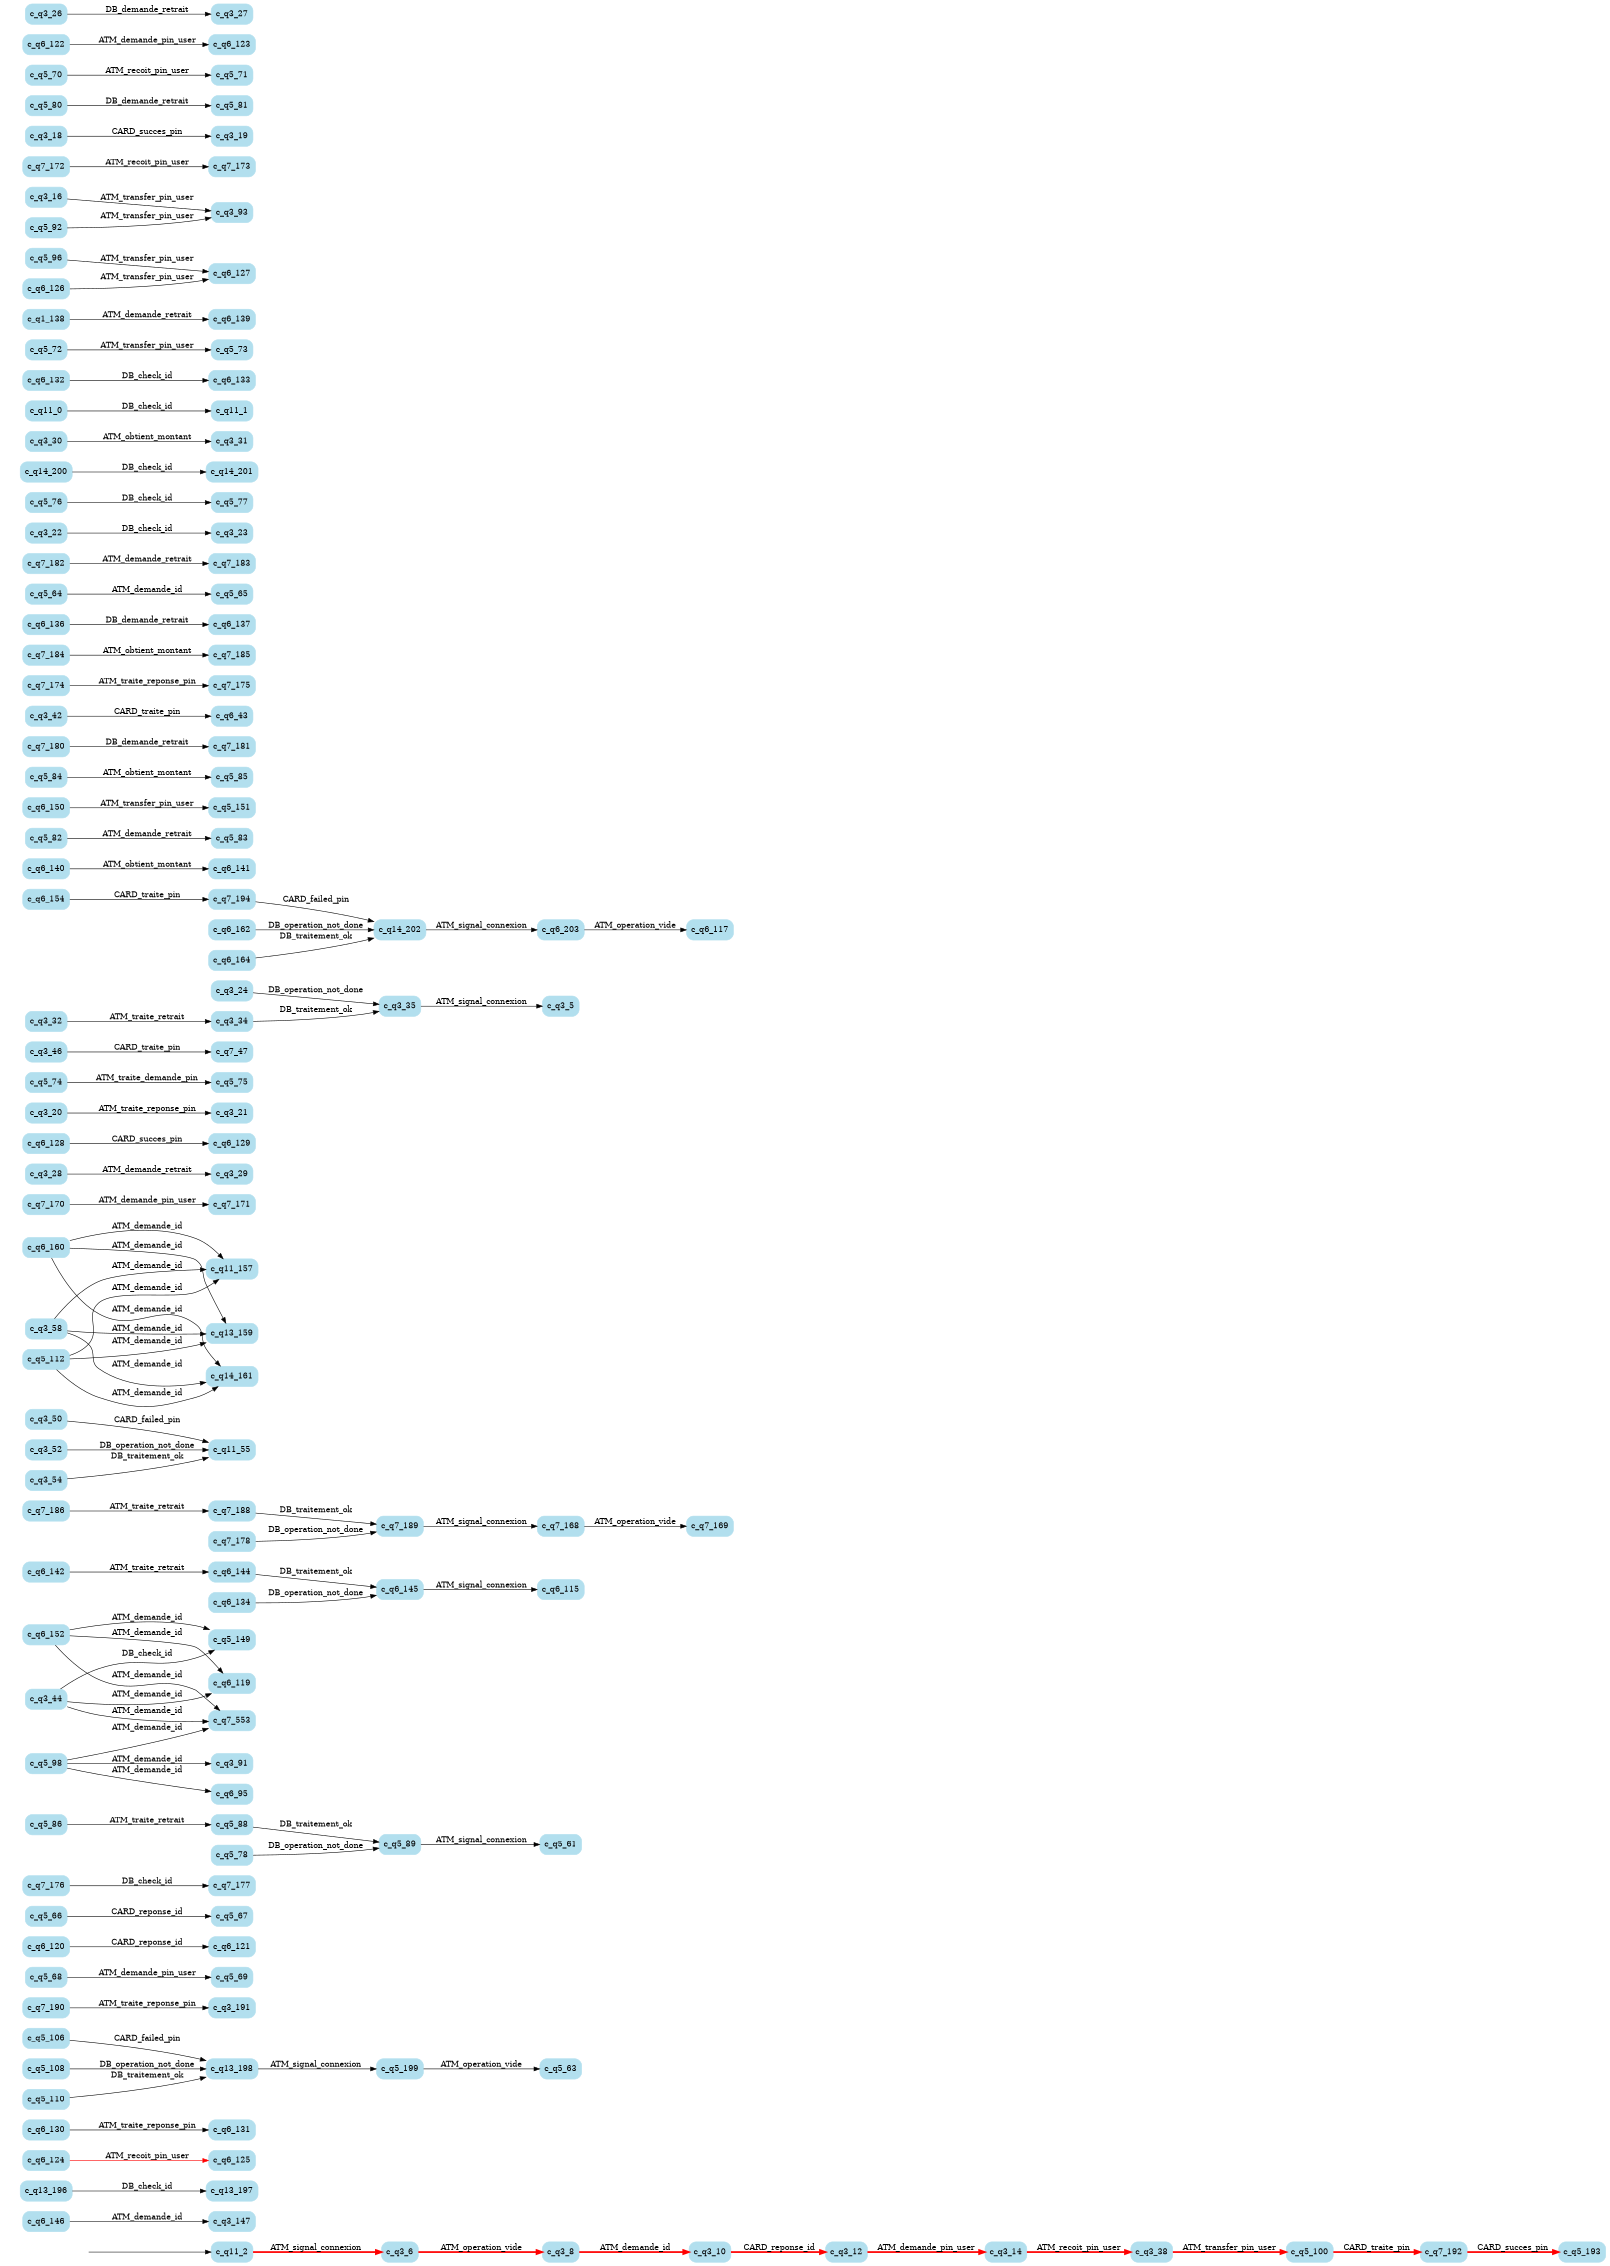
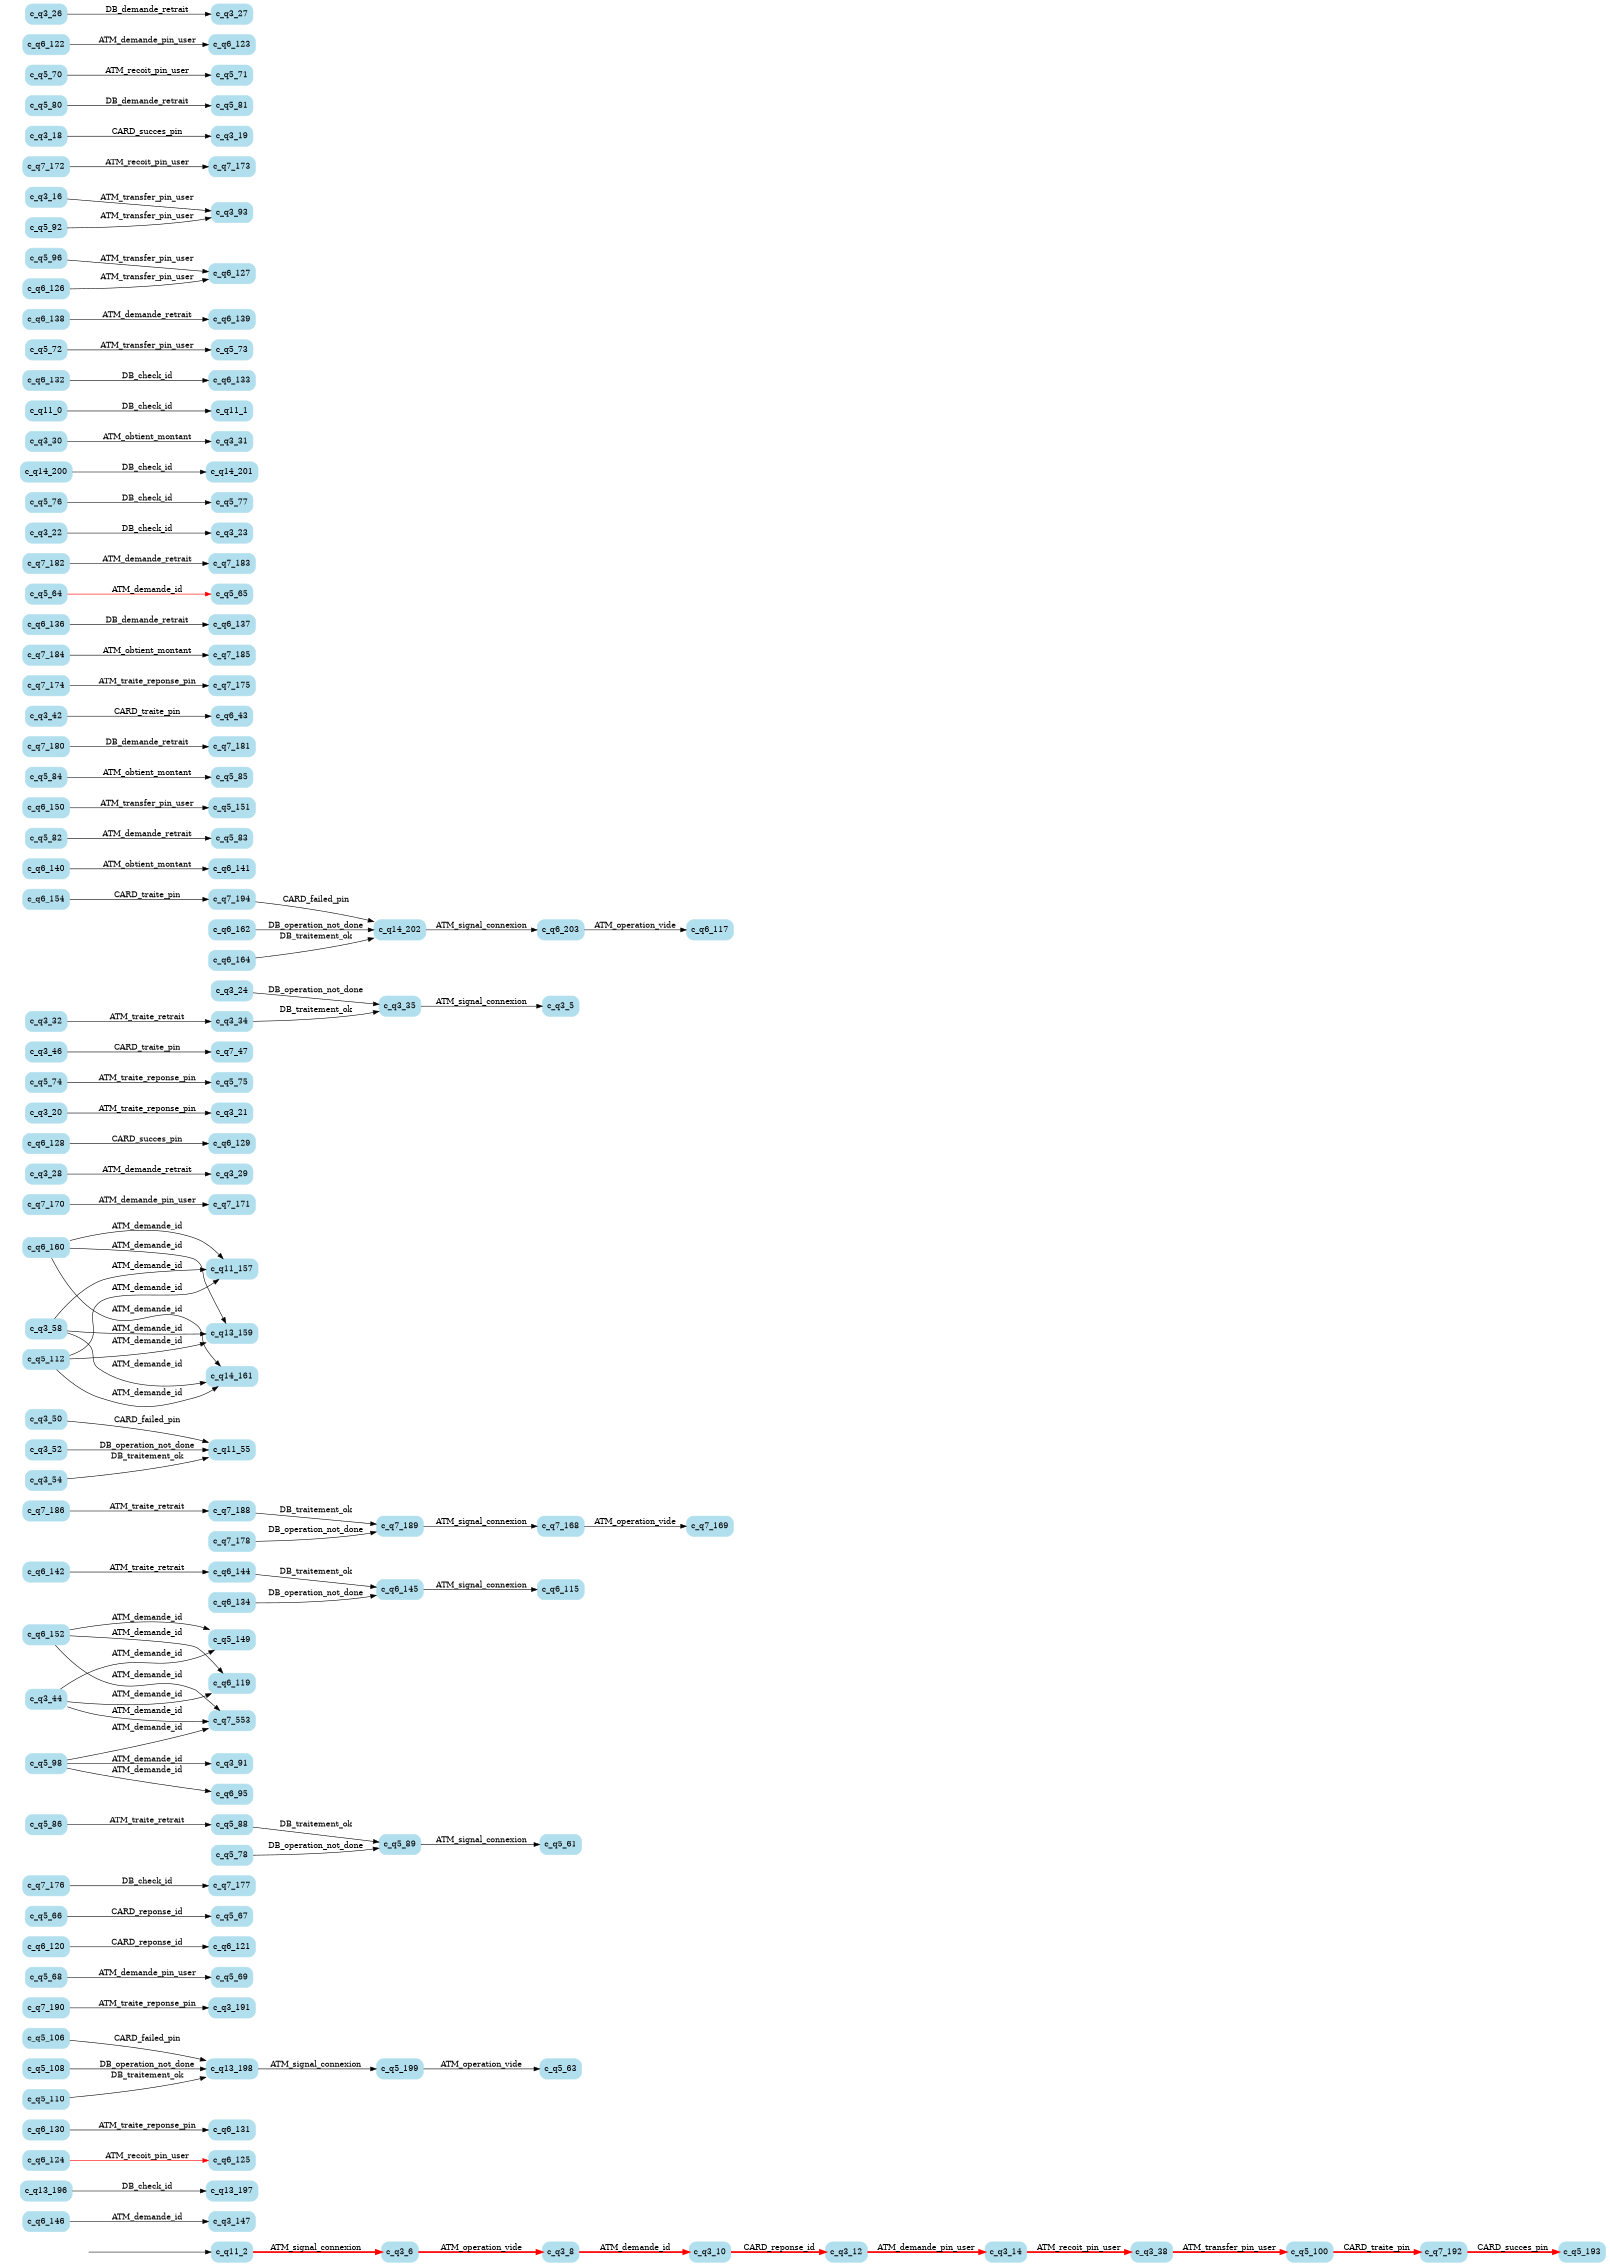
(46, 319) -> (46, 319)
(136, 594) -> (136, 594)
(147, 1078) -> (147, 1078)
(147, 1654) -> (147, 1654)
